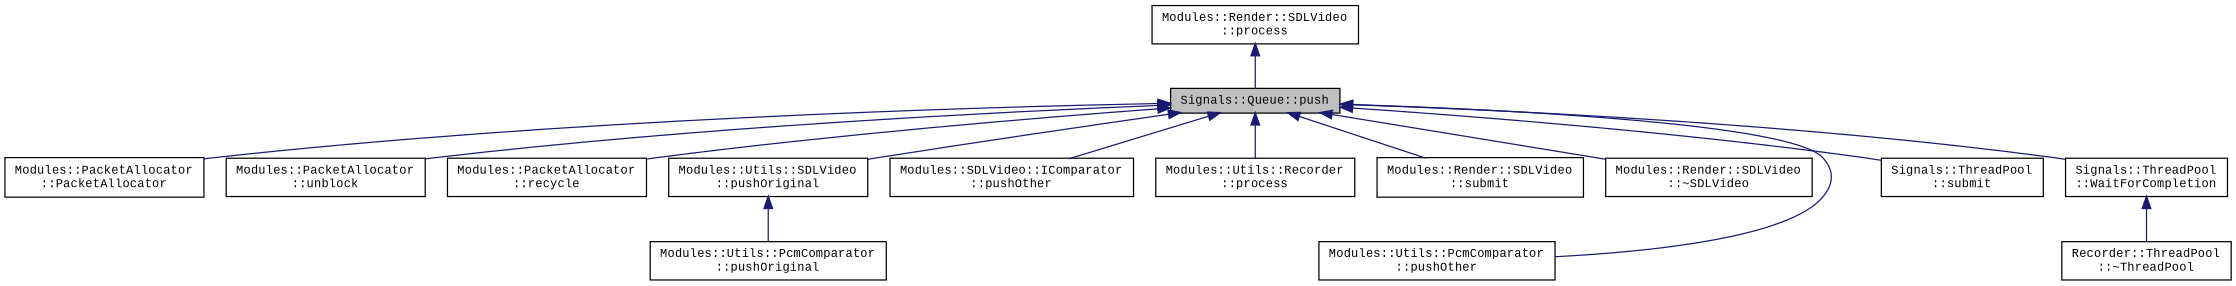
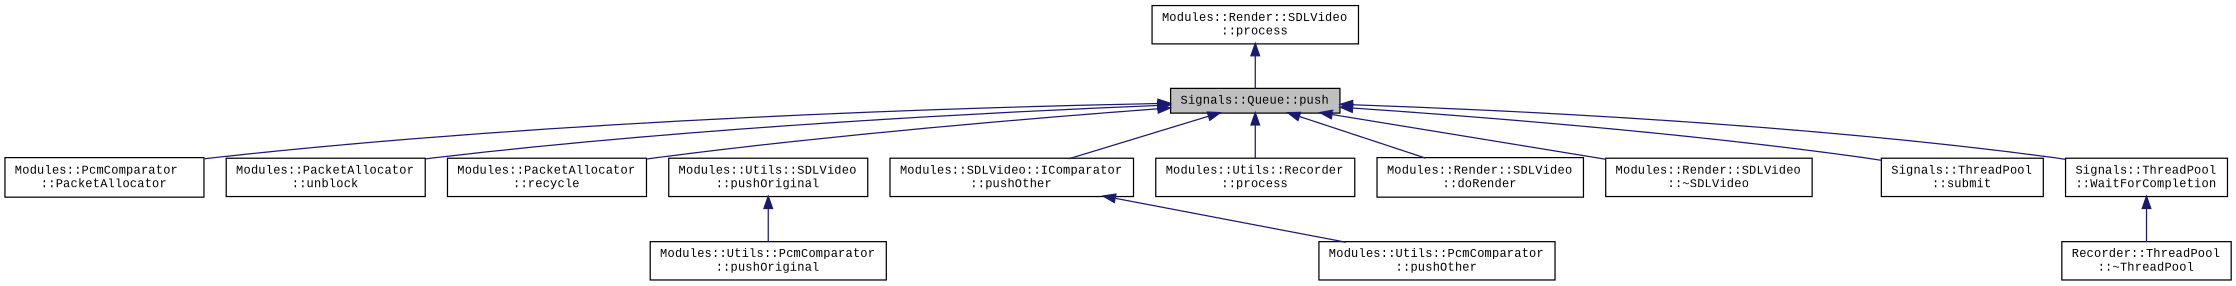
(1750, 135) -> (1231, 220)
(1018, 136) -> none
(104, 177) -> (104, 177)
(1480, 177) -> (1480, 177)
